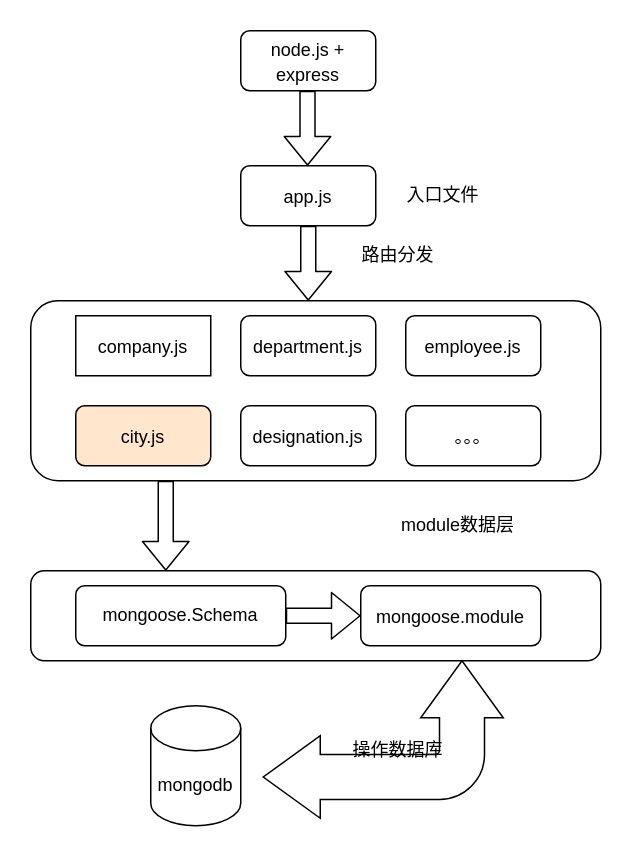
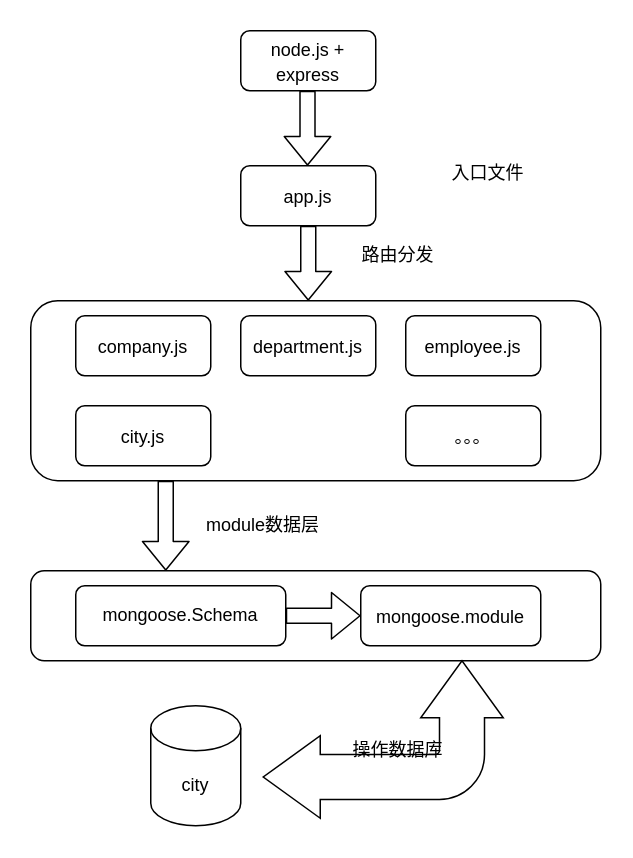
(443, 196) -> (488, 173)
(143, 346) -> (143, 346)
(143, 436) -> (143, 436)
(308, 436) -> none
(458, 526) -> (263, 526)
(196, 785) -> (196, 785)
